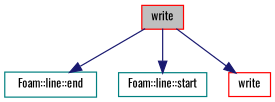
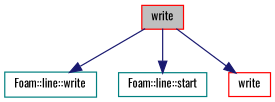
(51, 85) -> (51, 85)
